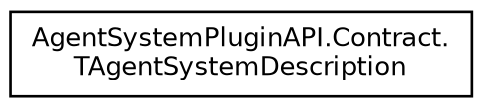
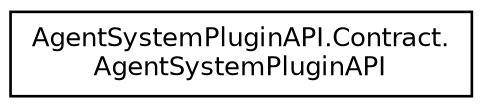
(241, 54) -> (241, 54)
